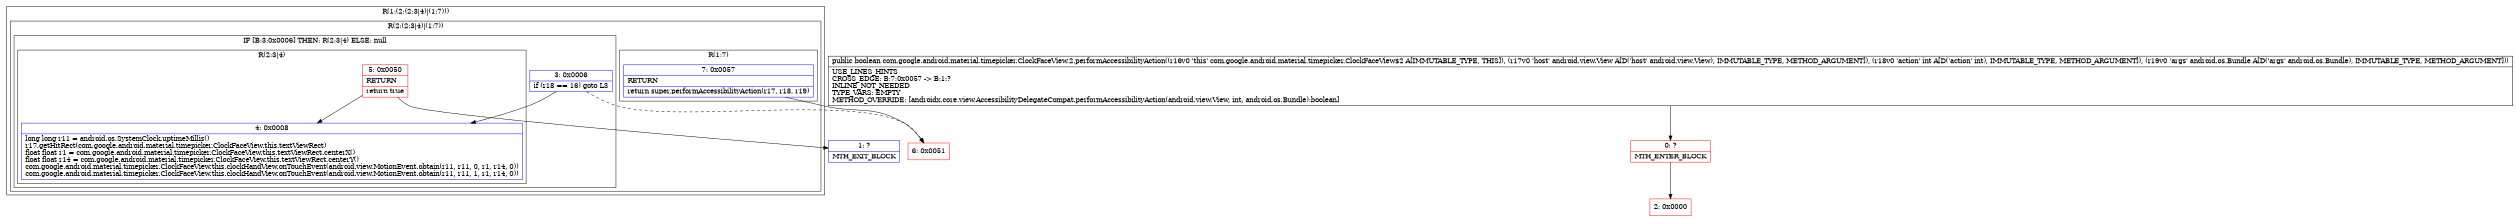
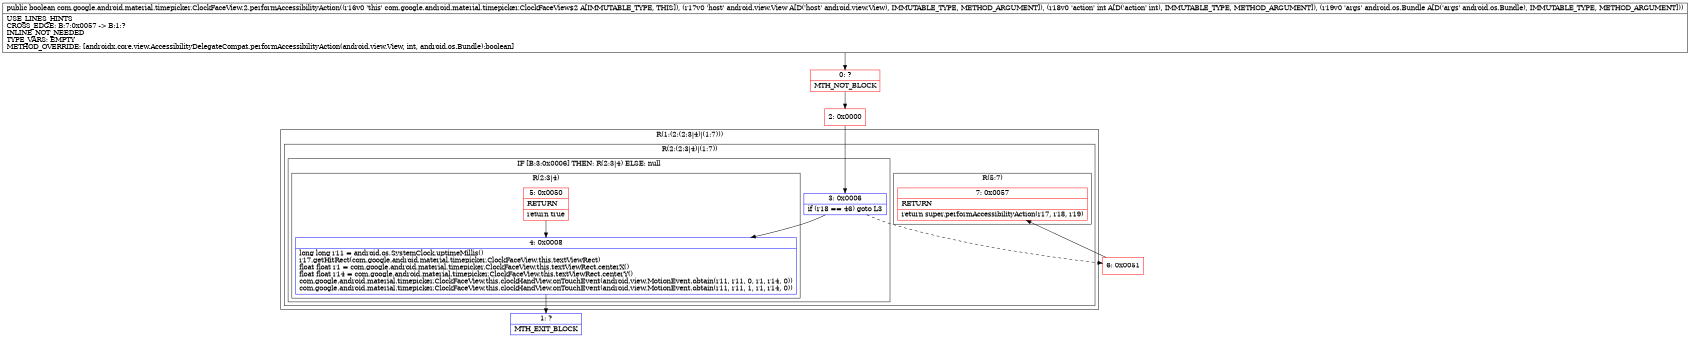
(718, 55) -> (993, 179)
(718, 81) -> (993, 204)
(571, 86) -> (845, 209)
(868, 111) -> (1068, 240)
(609, 129) -> (546, 301)
none -> (845, 156)
(1670, 157) -> (845, 86)
